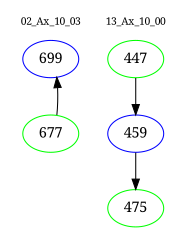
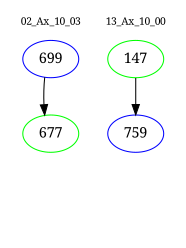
(136, 59) -> (136, 59)
(58, 101) -> (44, 91)
(136, 134) -> (136, 134)
(136, 208) -> none
